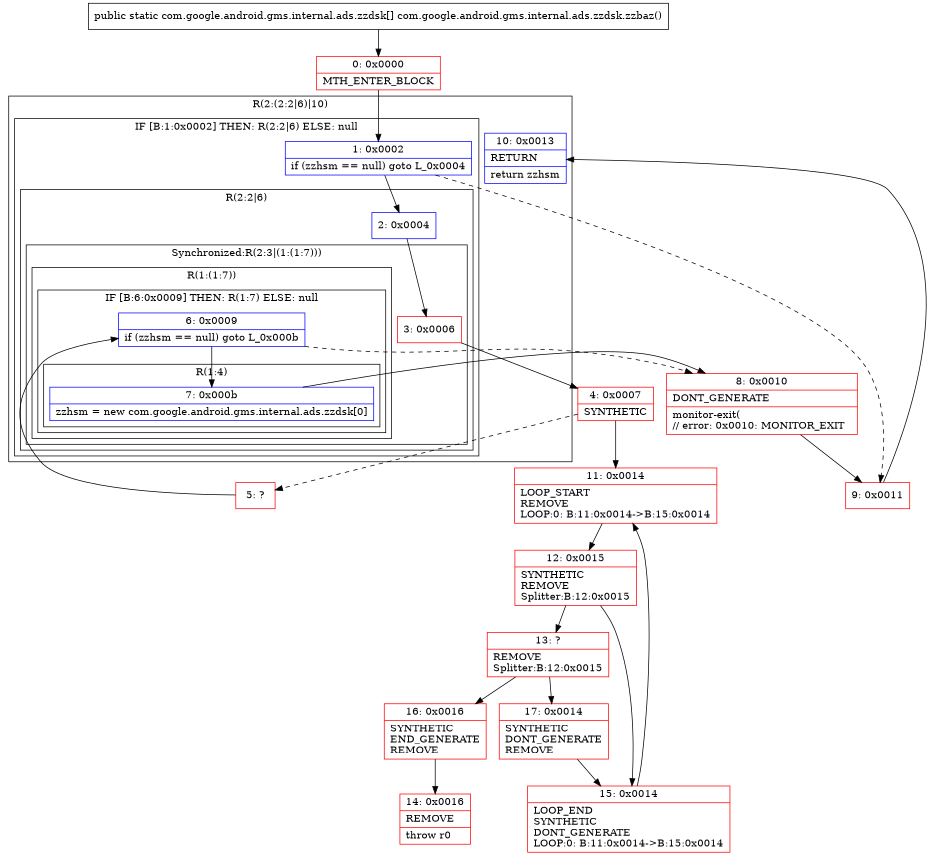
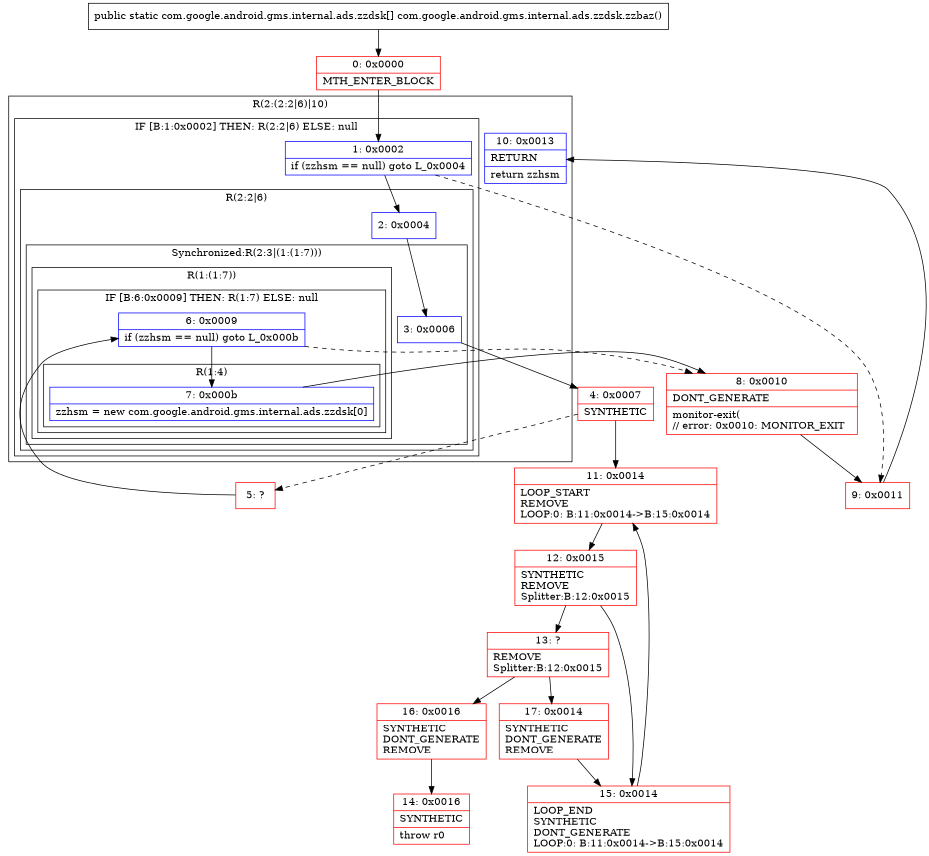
(429, 330) -> (429, 330)
(435, 739) -> (432, 739)
(430, 819) -> (432, 819)
